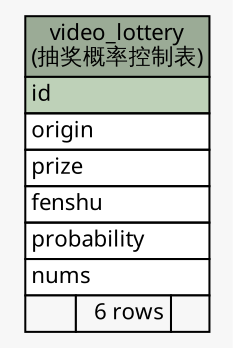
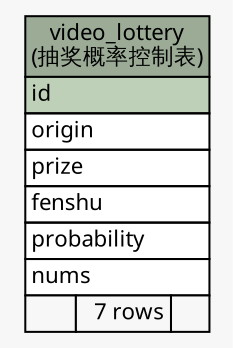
(130, 313) -> (130, 313)
